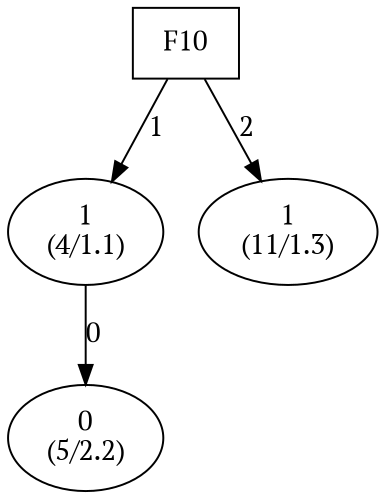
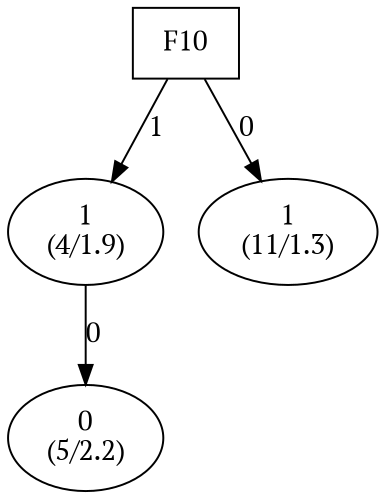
(247, 129) -> (247, 129)
(86, 232) -> (86, 232)
